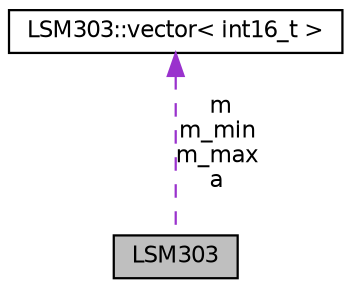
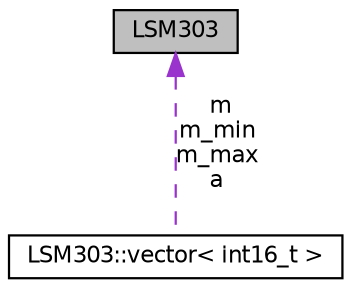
(176, 156) -> (176, 156)
